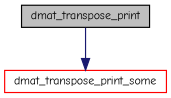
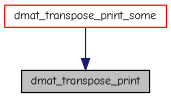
(86, 43) -> (86, 43)
